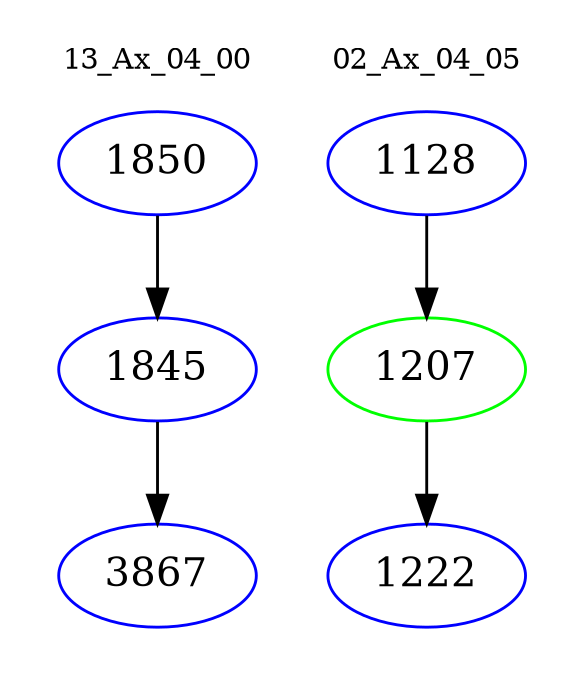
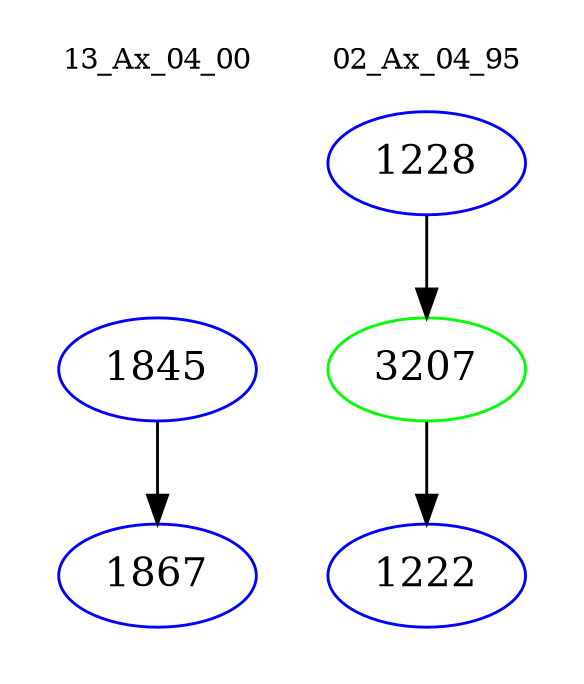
(427, 62) -> (427, 62)
(158, 163) -> none
(427, 163) -> (427, 163)
(427, 369) -> (427, 369)
(158, 576) -> (158, 576)
